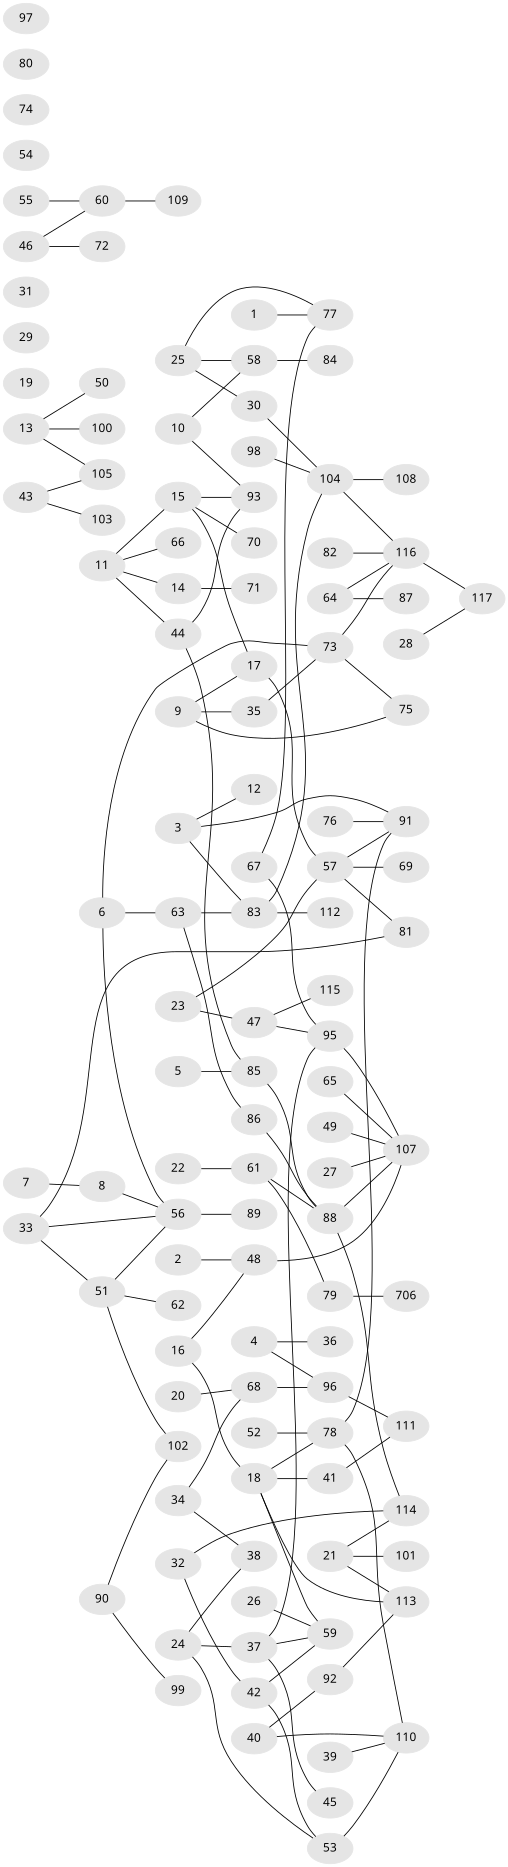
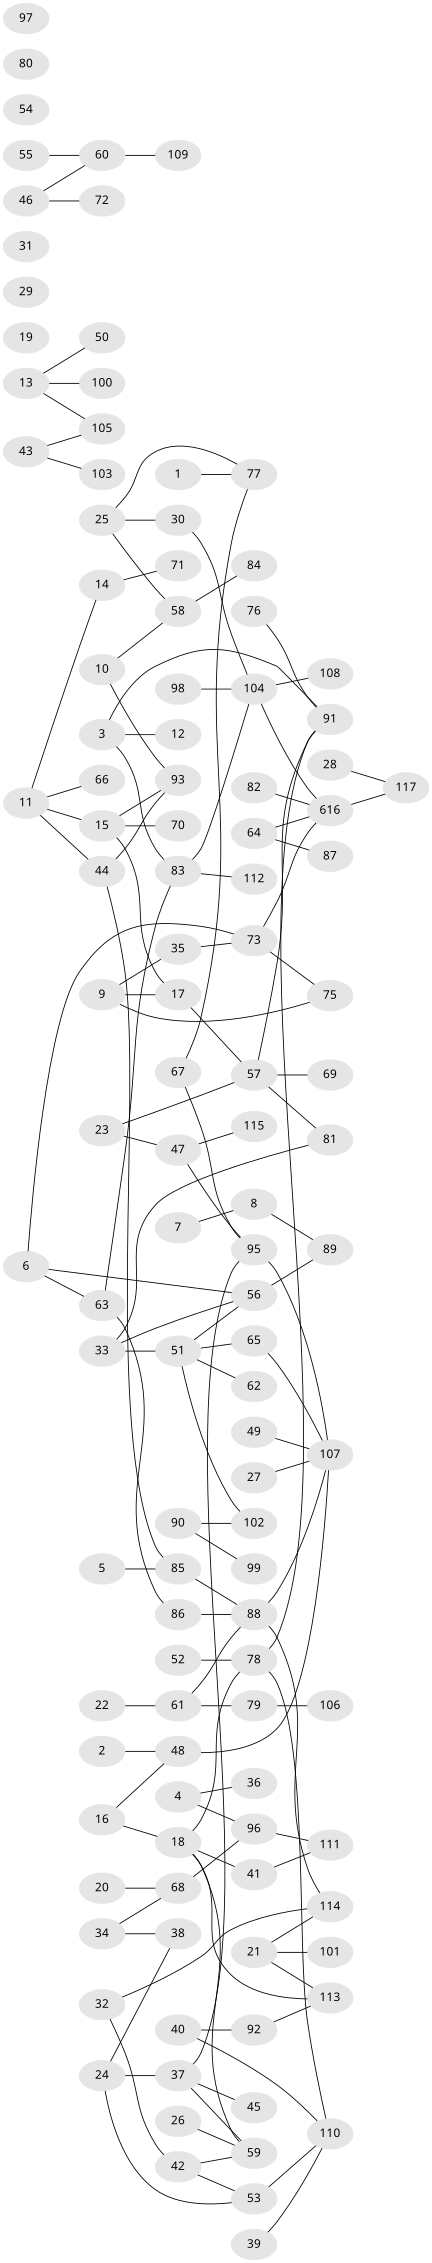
(26, 110) -> none
(406, 553) -> (330, 811)
(140, 1200) -> (289, 1225)
(406, 1296) -> (330, 1706)
none -> (219, 1346)
